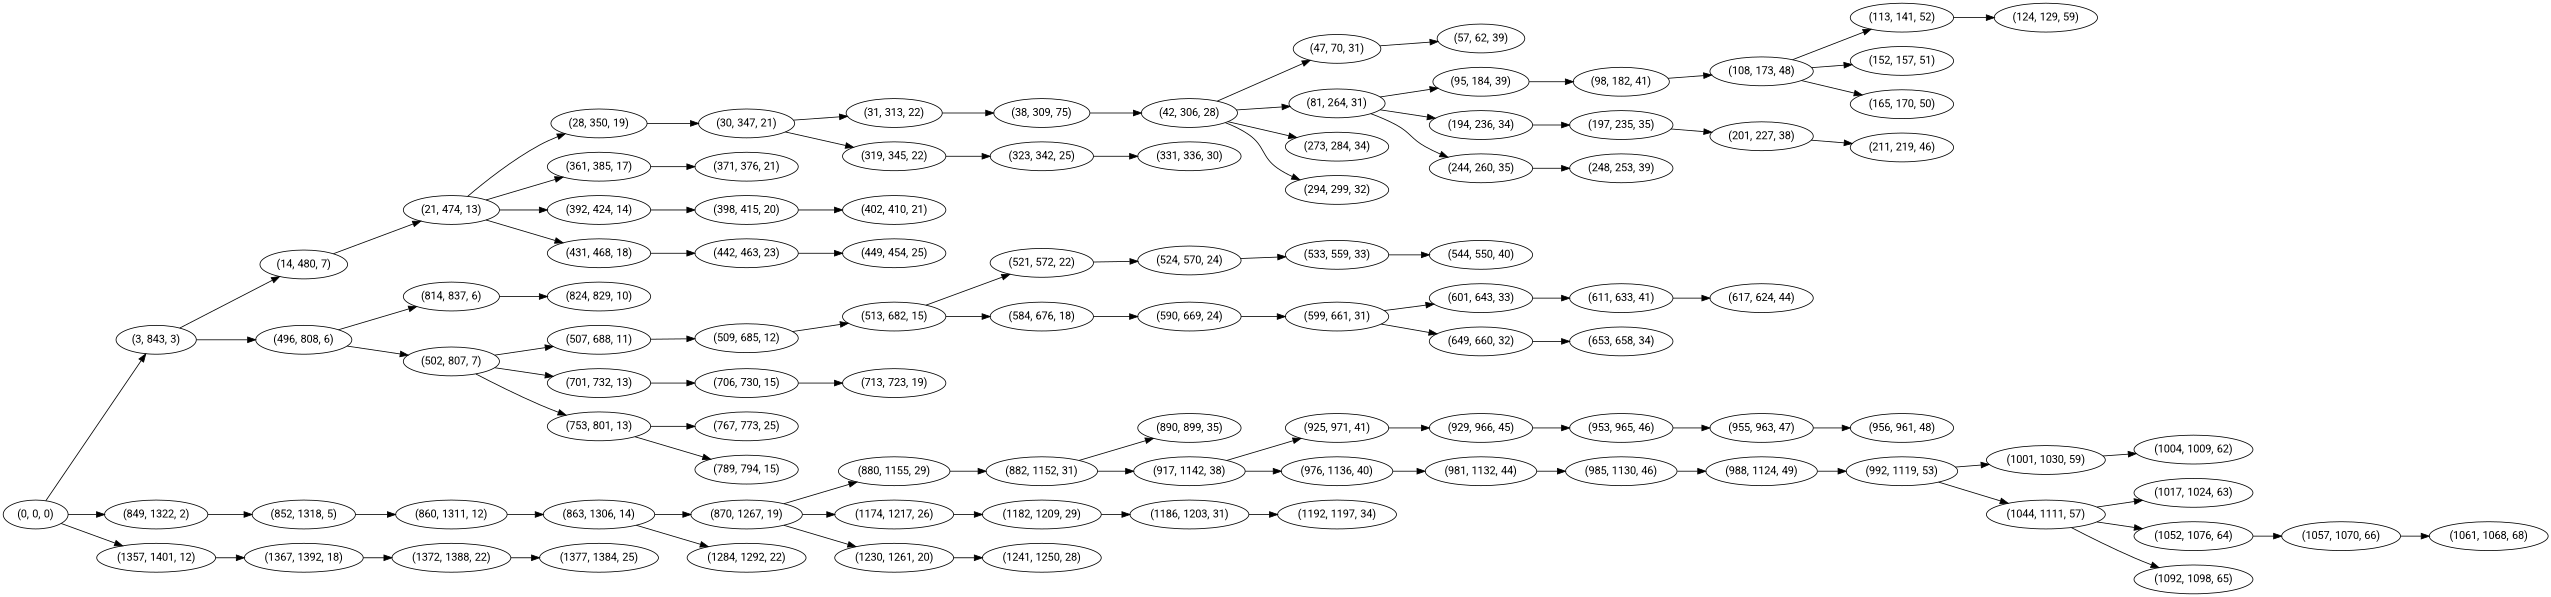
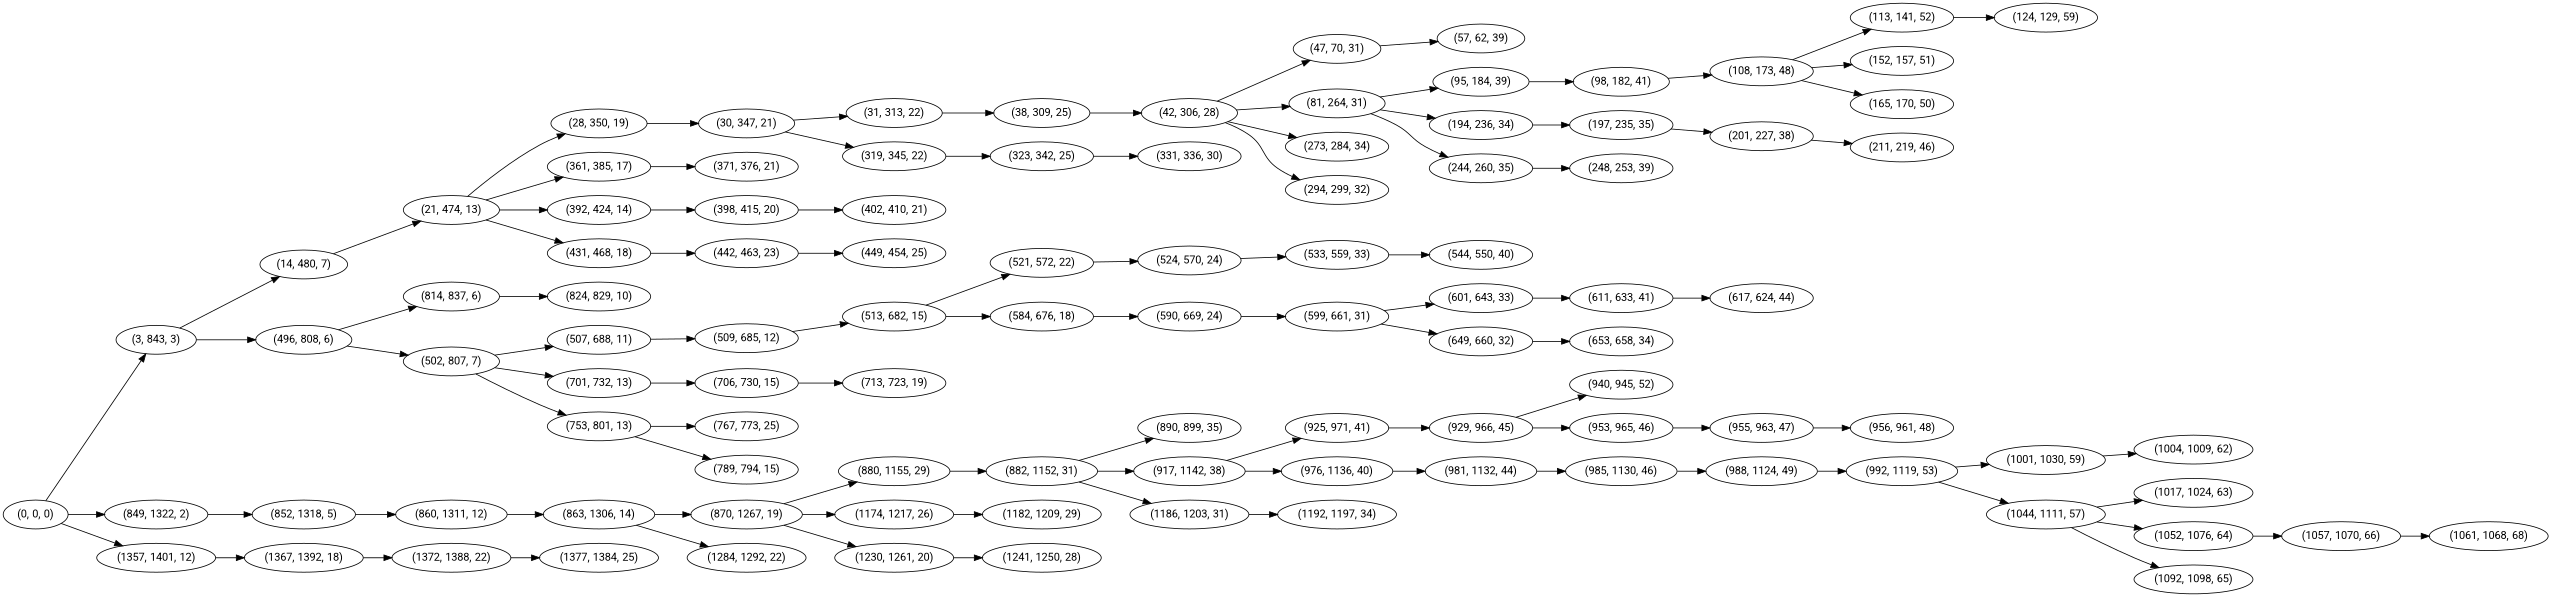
(1042, 113) -> (1042, 113)
none -> (1621, 385)
(1112, 514) -> (1111, 492)
